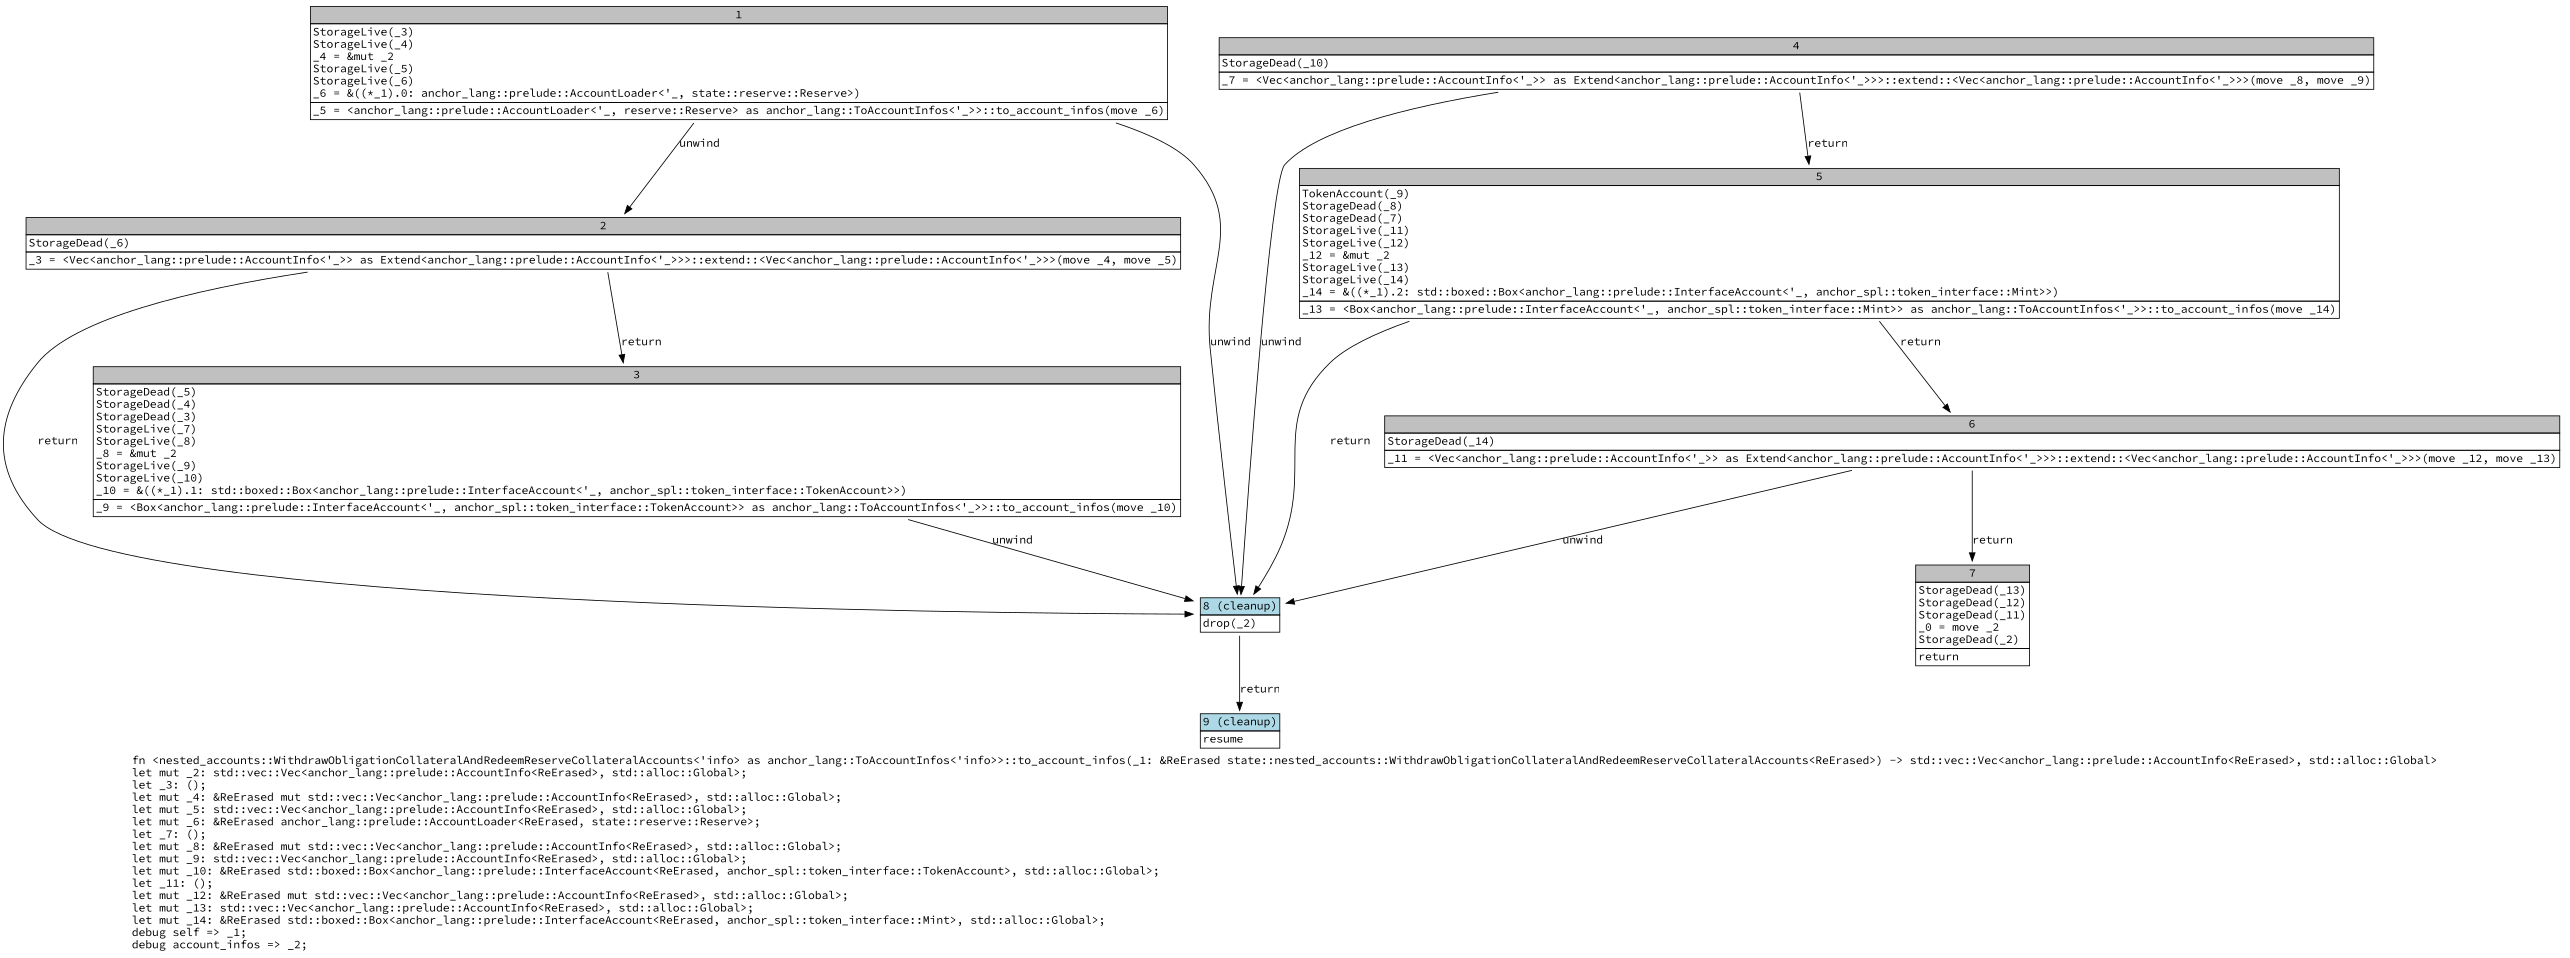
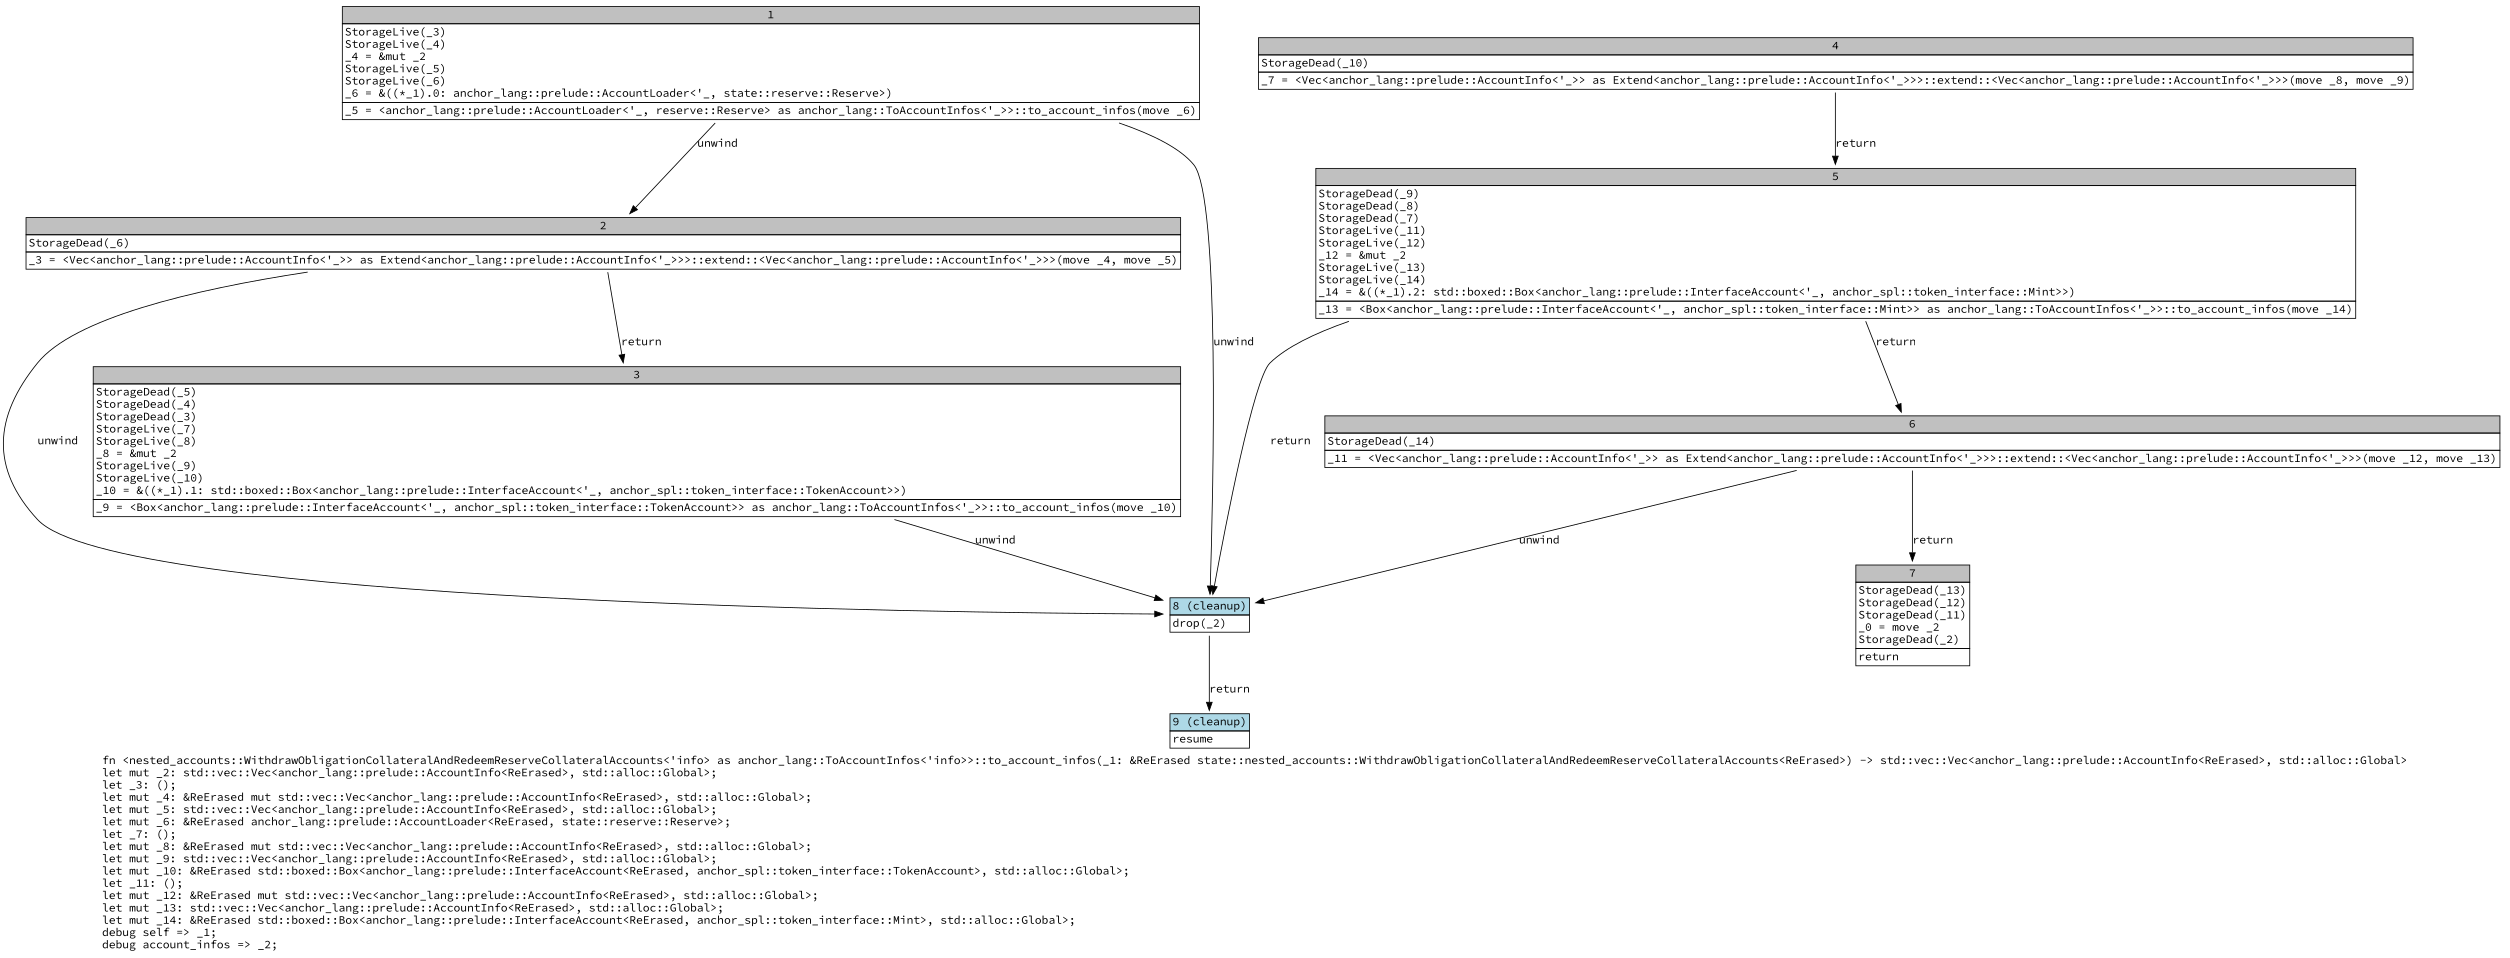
(1356, 194) -> (1369, 194)
(1269, 261) -> none
(58, 441) -> (58, 441)
